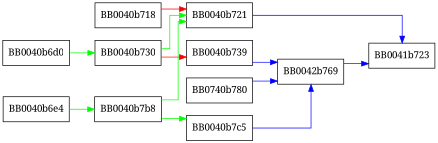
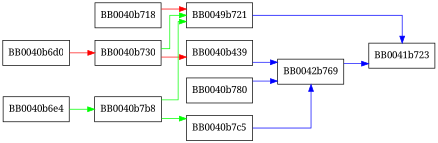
(220, 15) -> (220, 15)
(79, 53) -> (79, 53)
(220, 53) -> (220, 53)
(220, 90) -> (220, 90)
